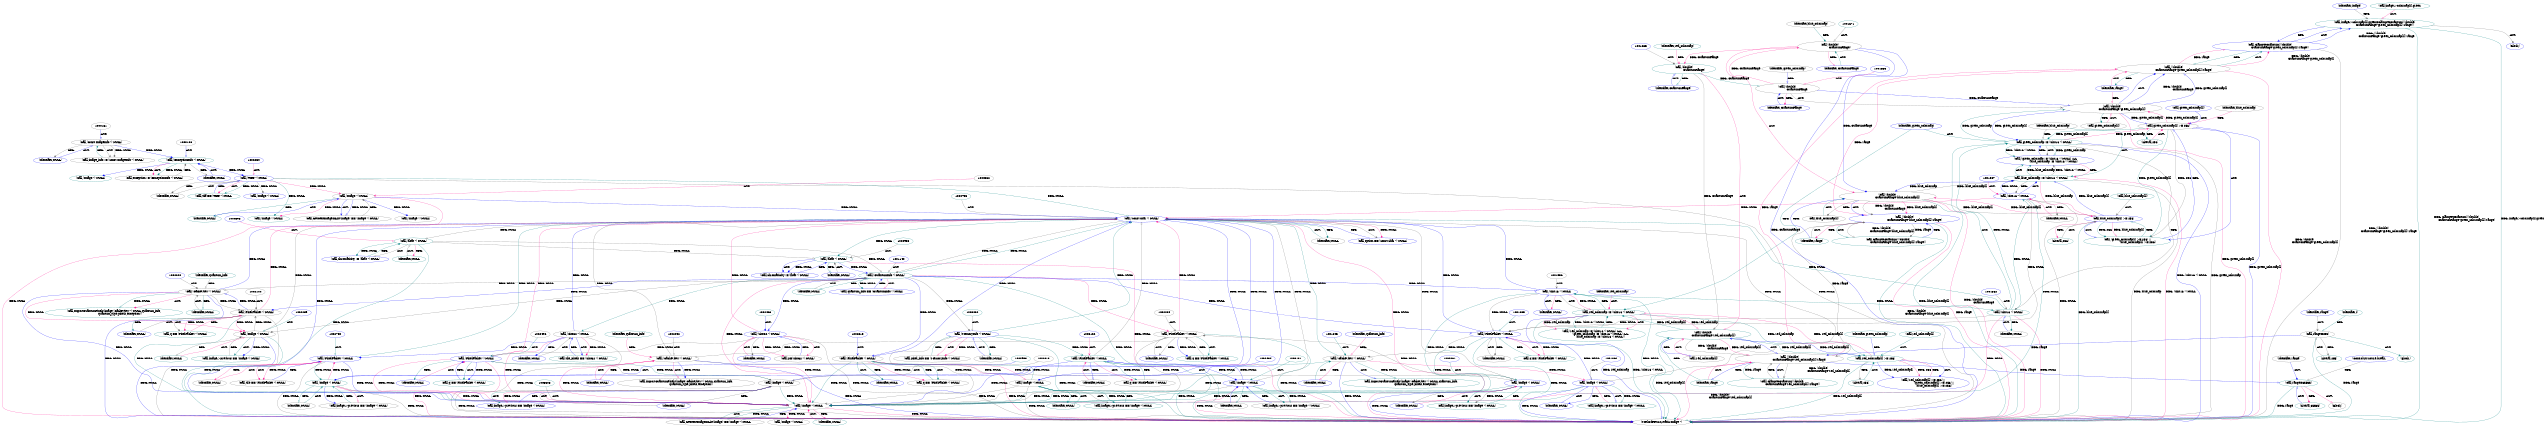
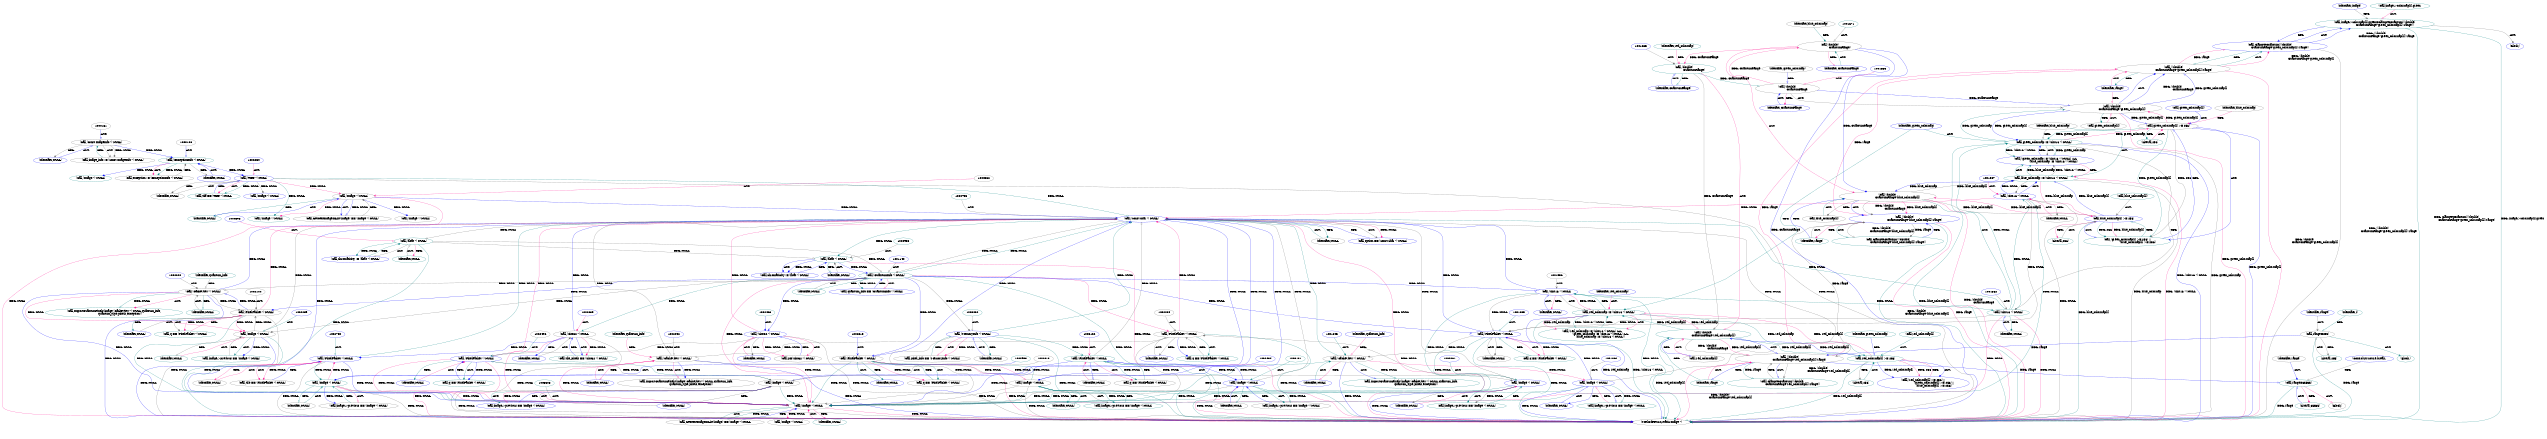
none -> (588, 313)
